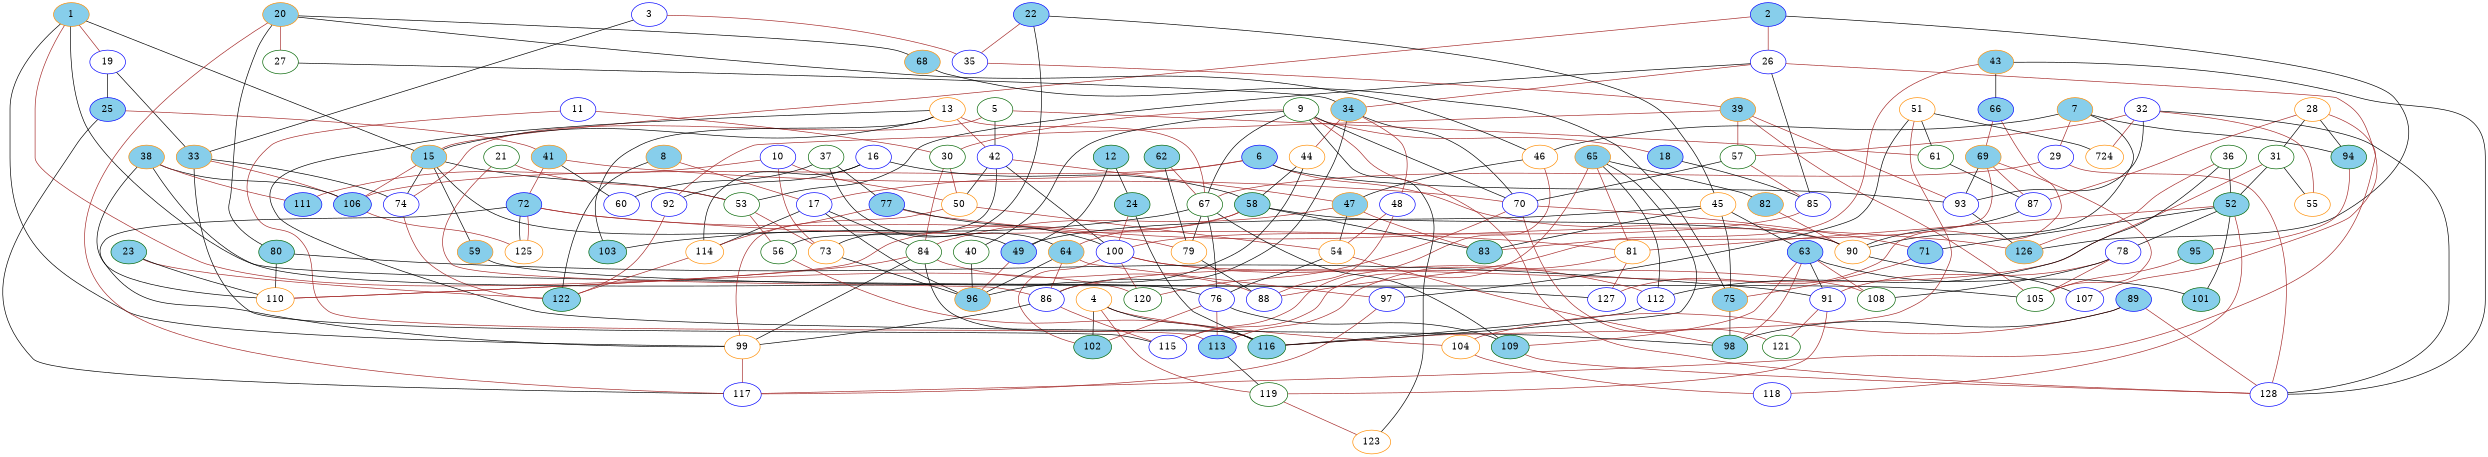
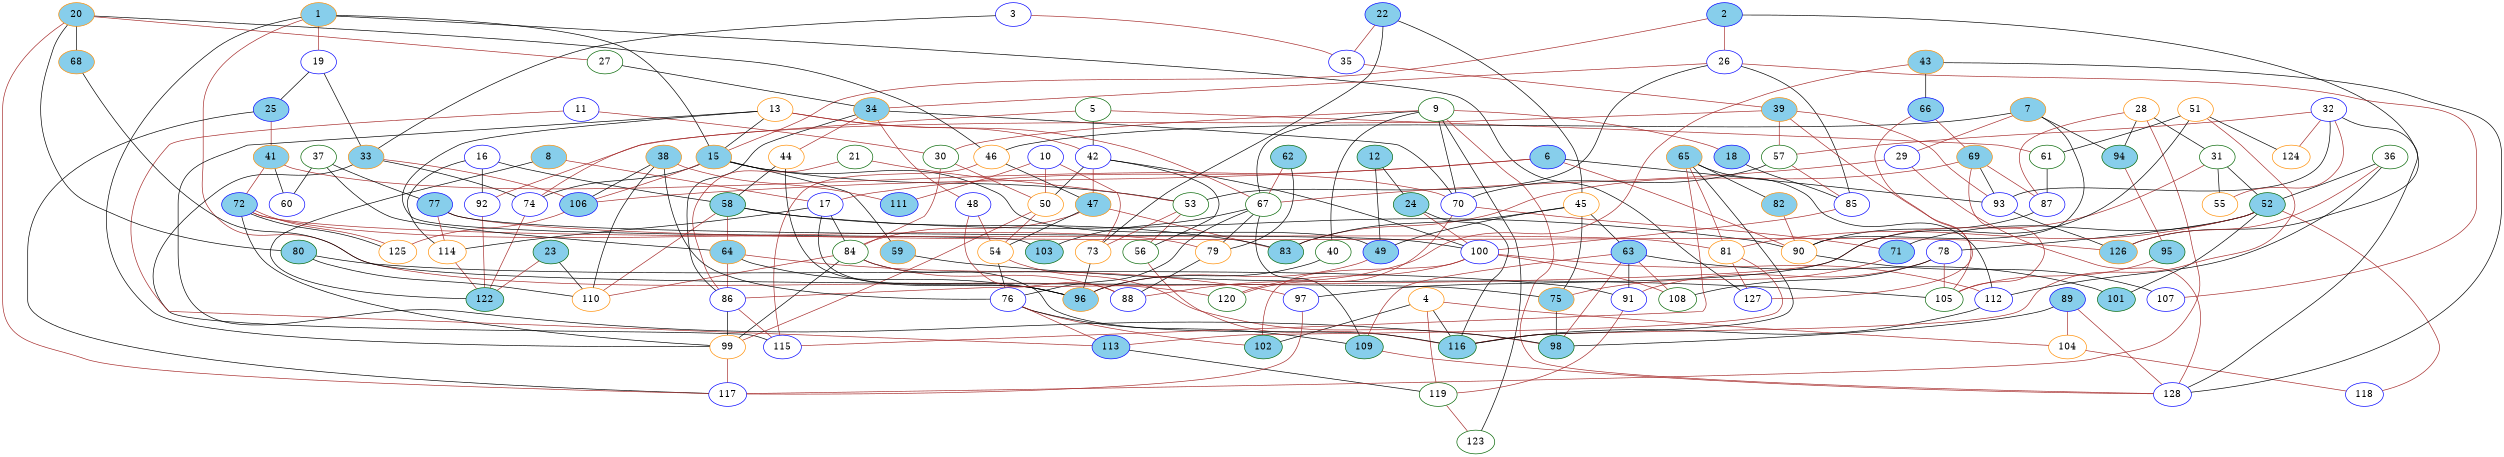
(2105, 157) -> (2291, 157)
(1781, 347) -> none
(1372, 442) -> (1476, 442)
